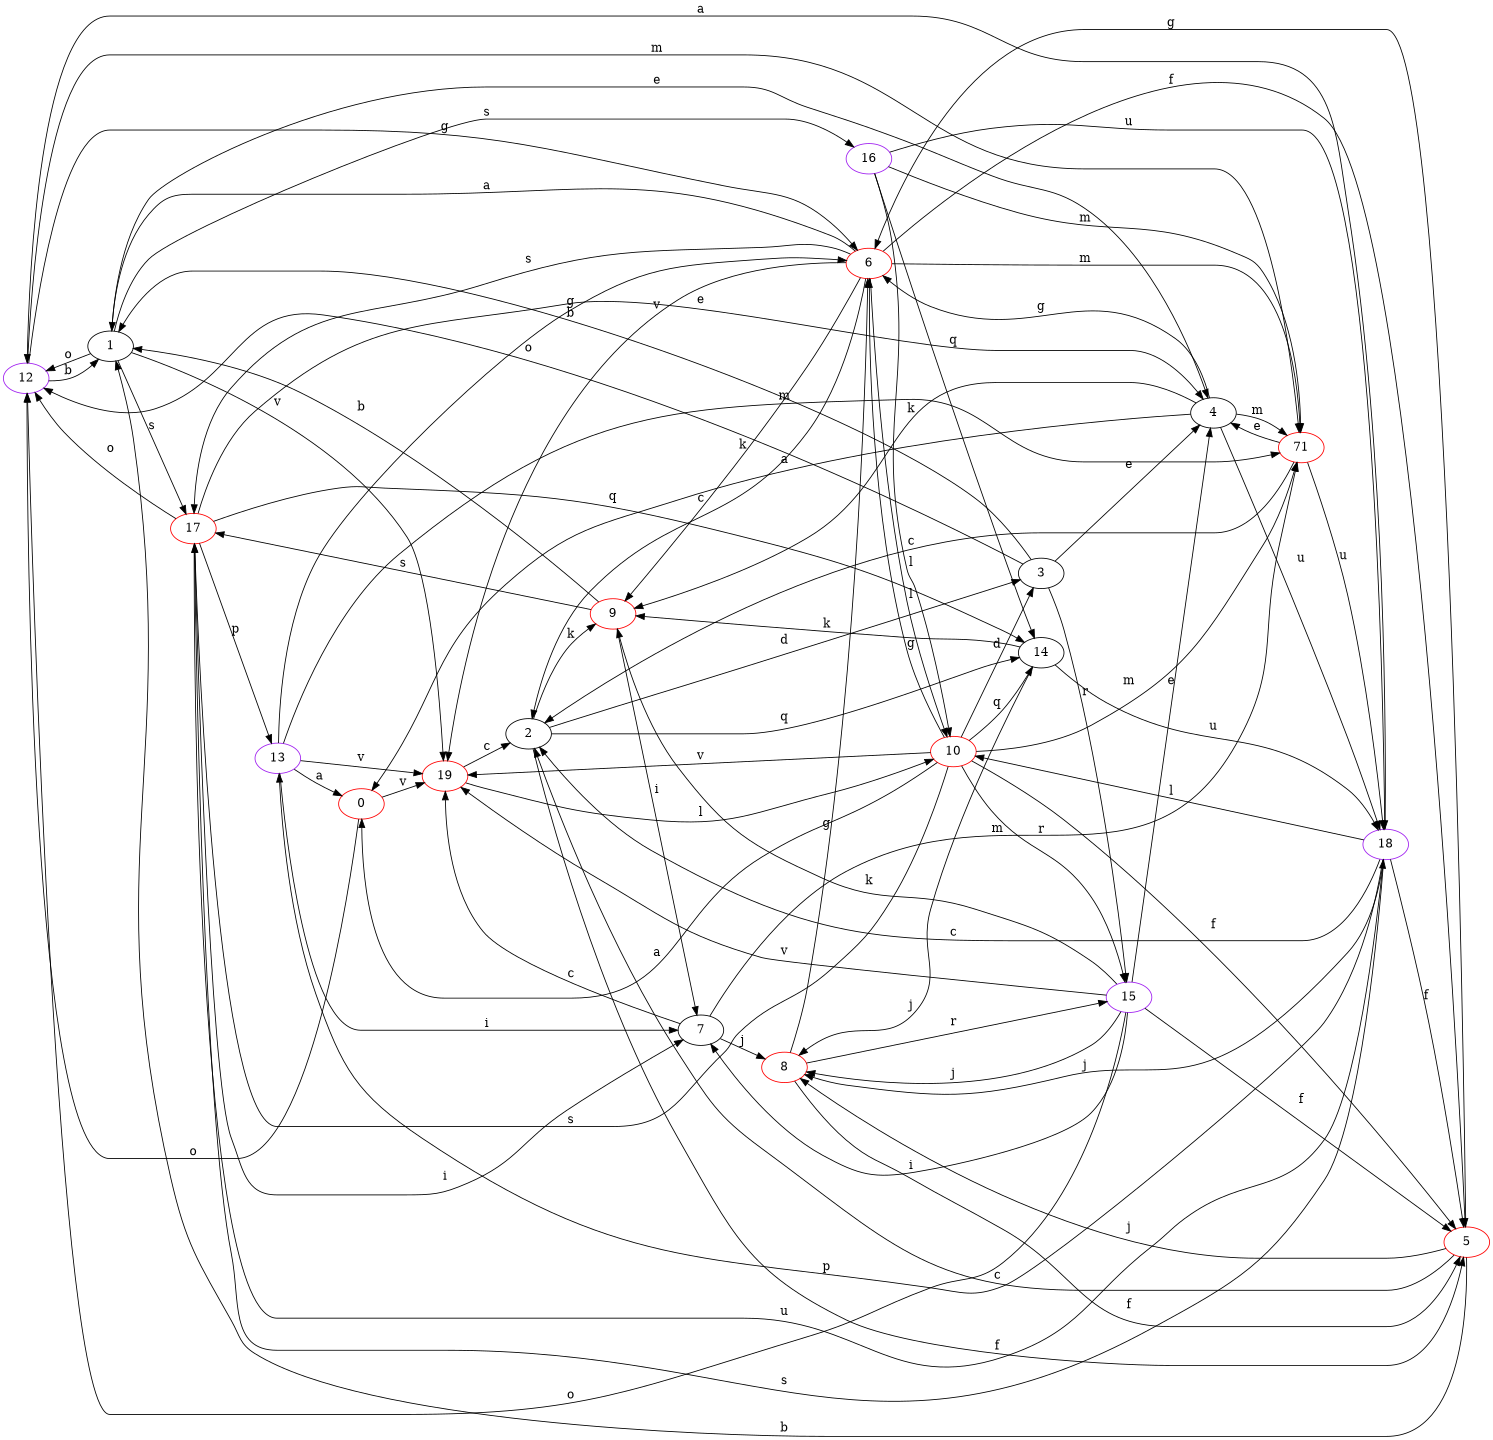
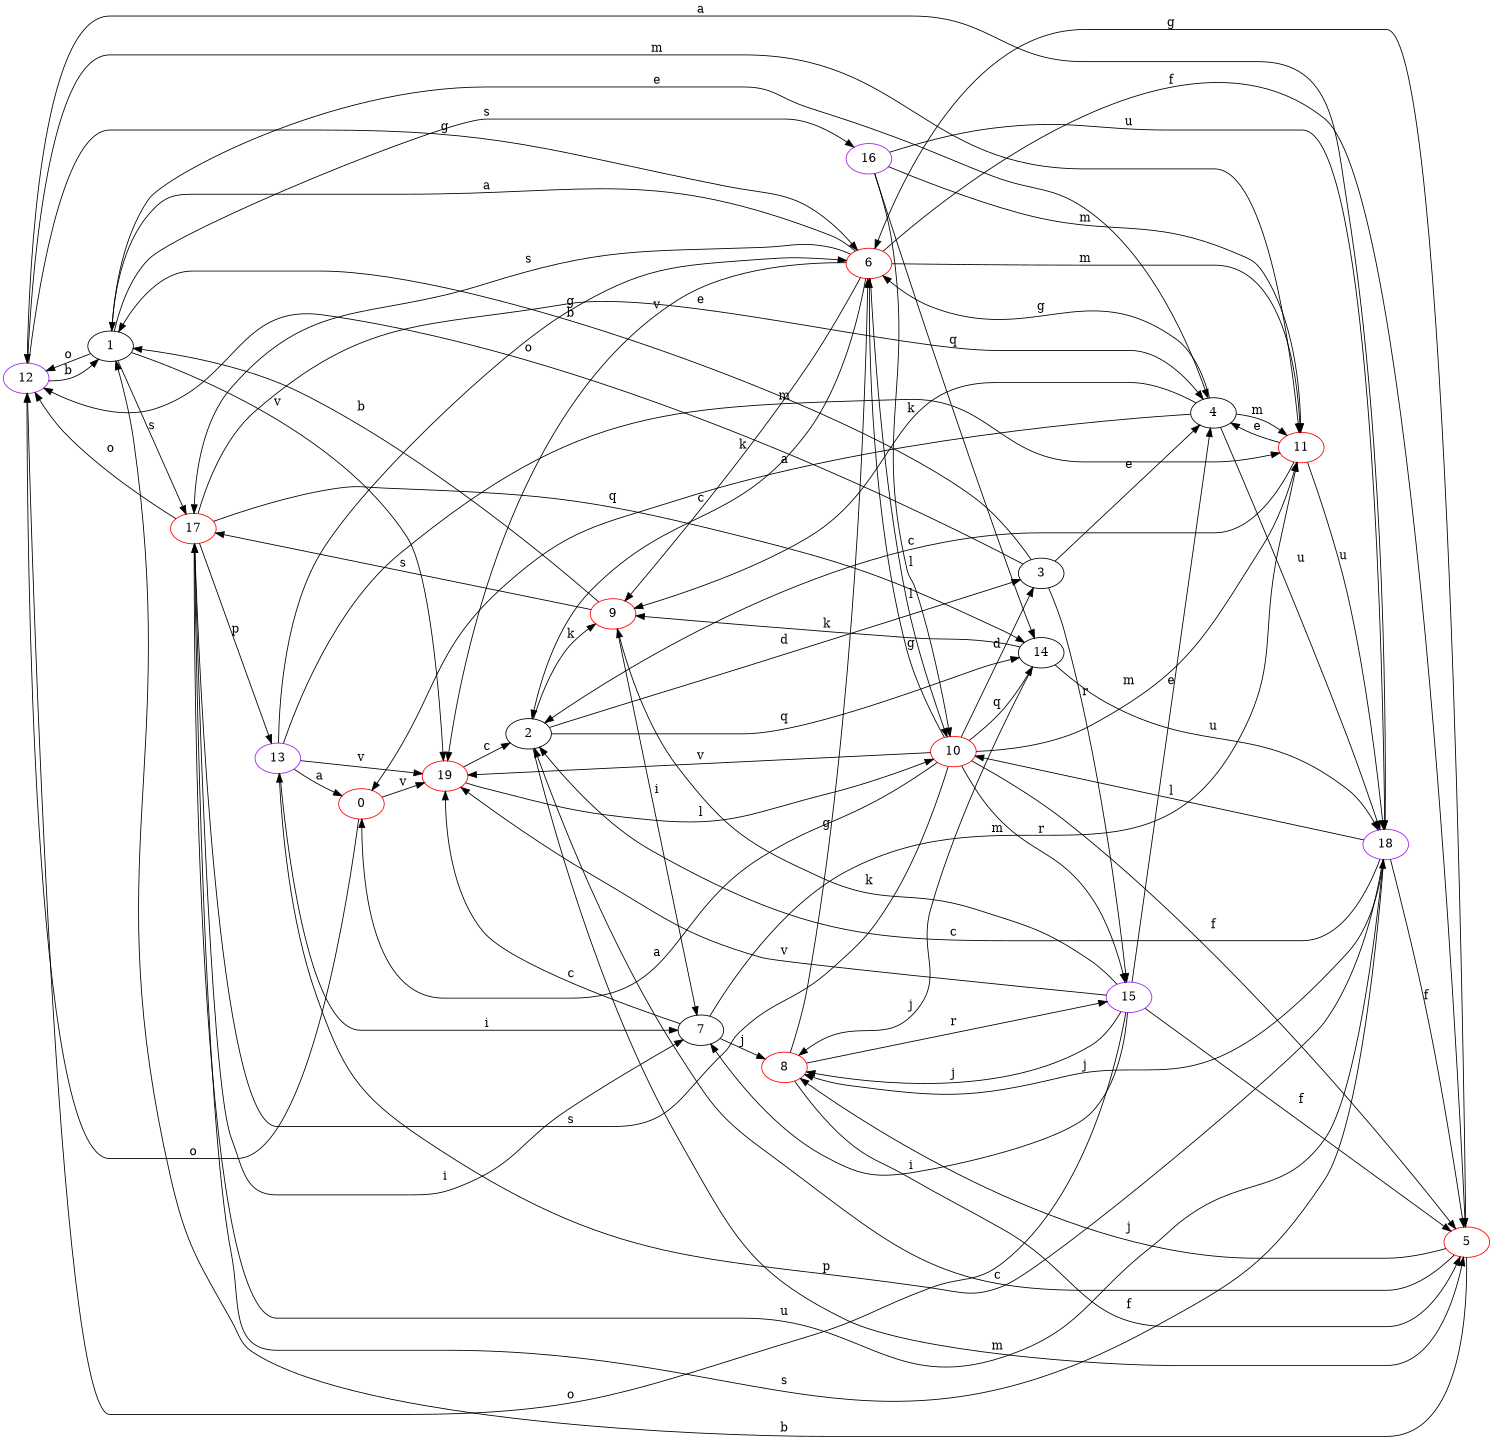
(1301, 448) -> (1301, 448)
(997, 1346) -> (997, 1346)
